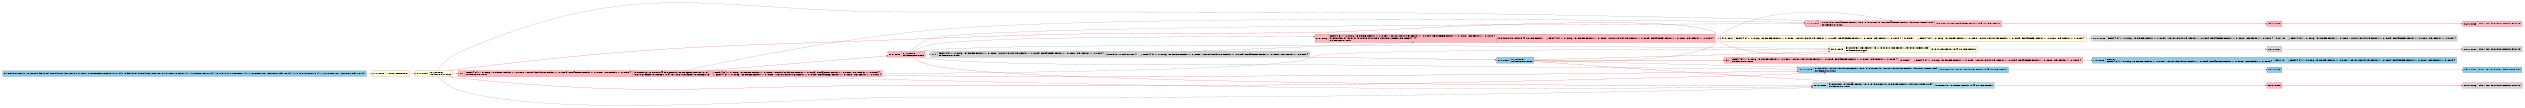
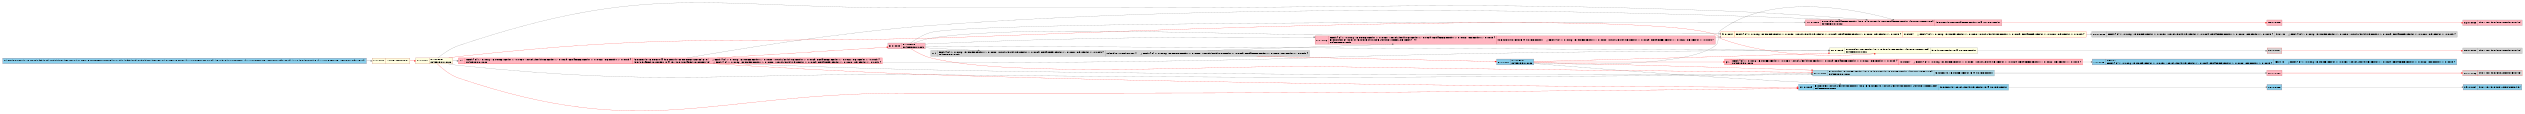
(1359, 65) -> (1316, 34)
